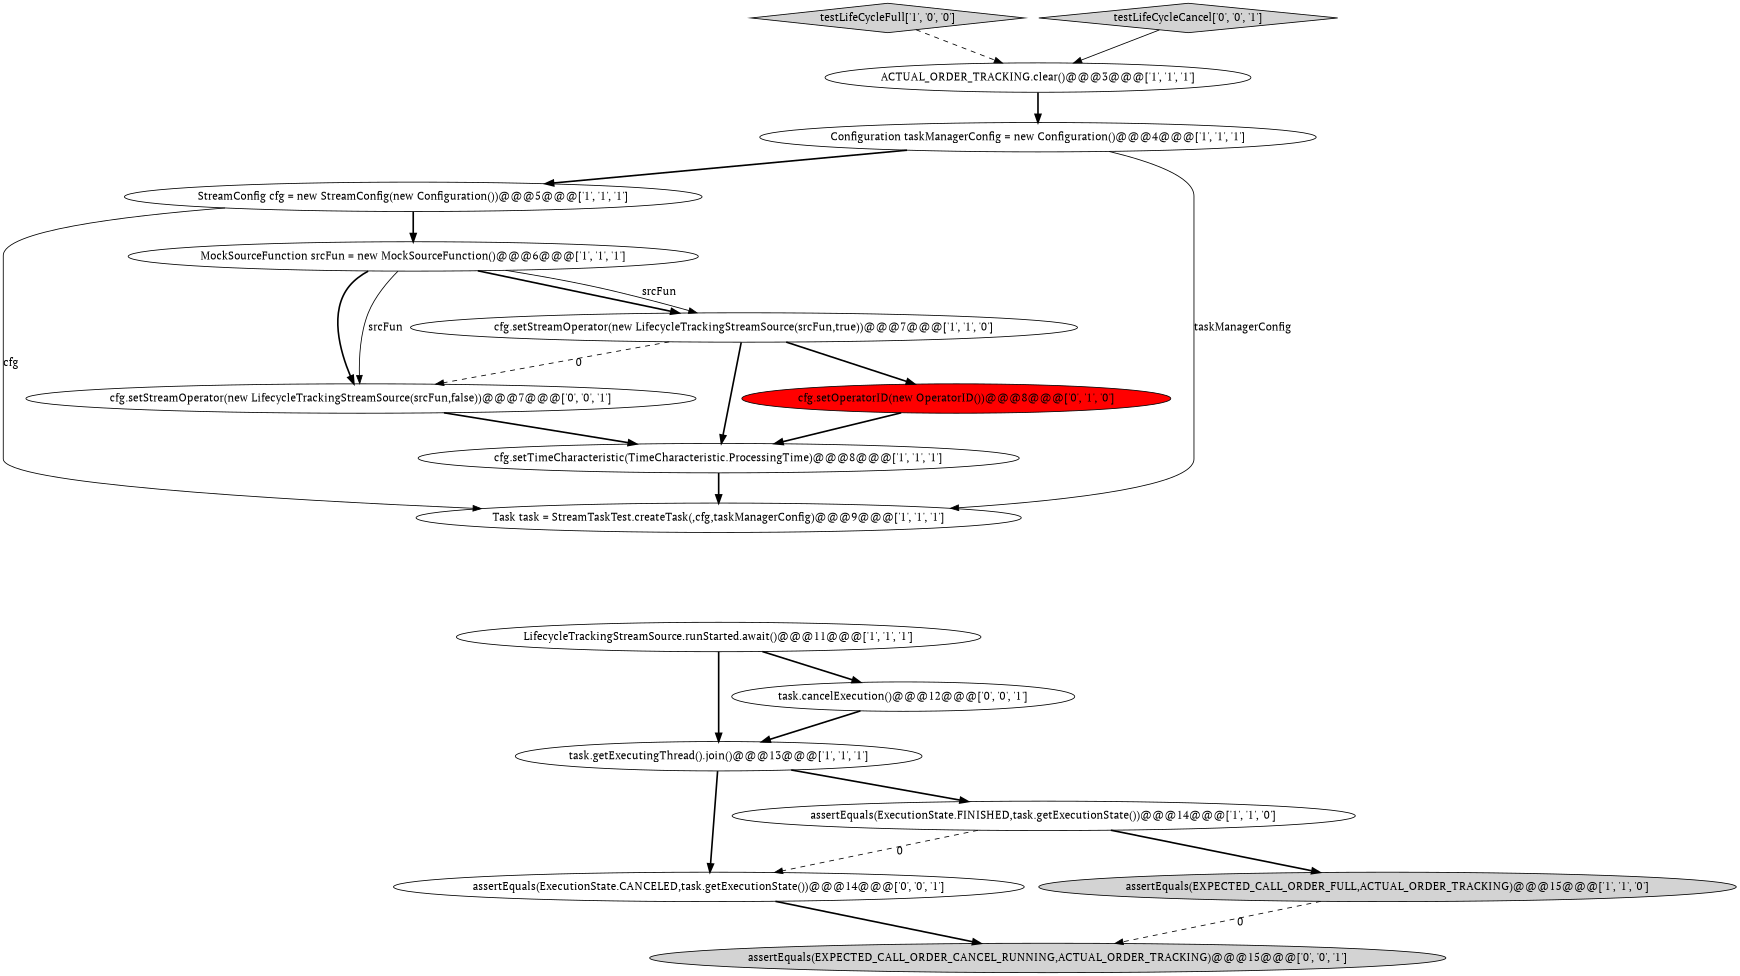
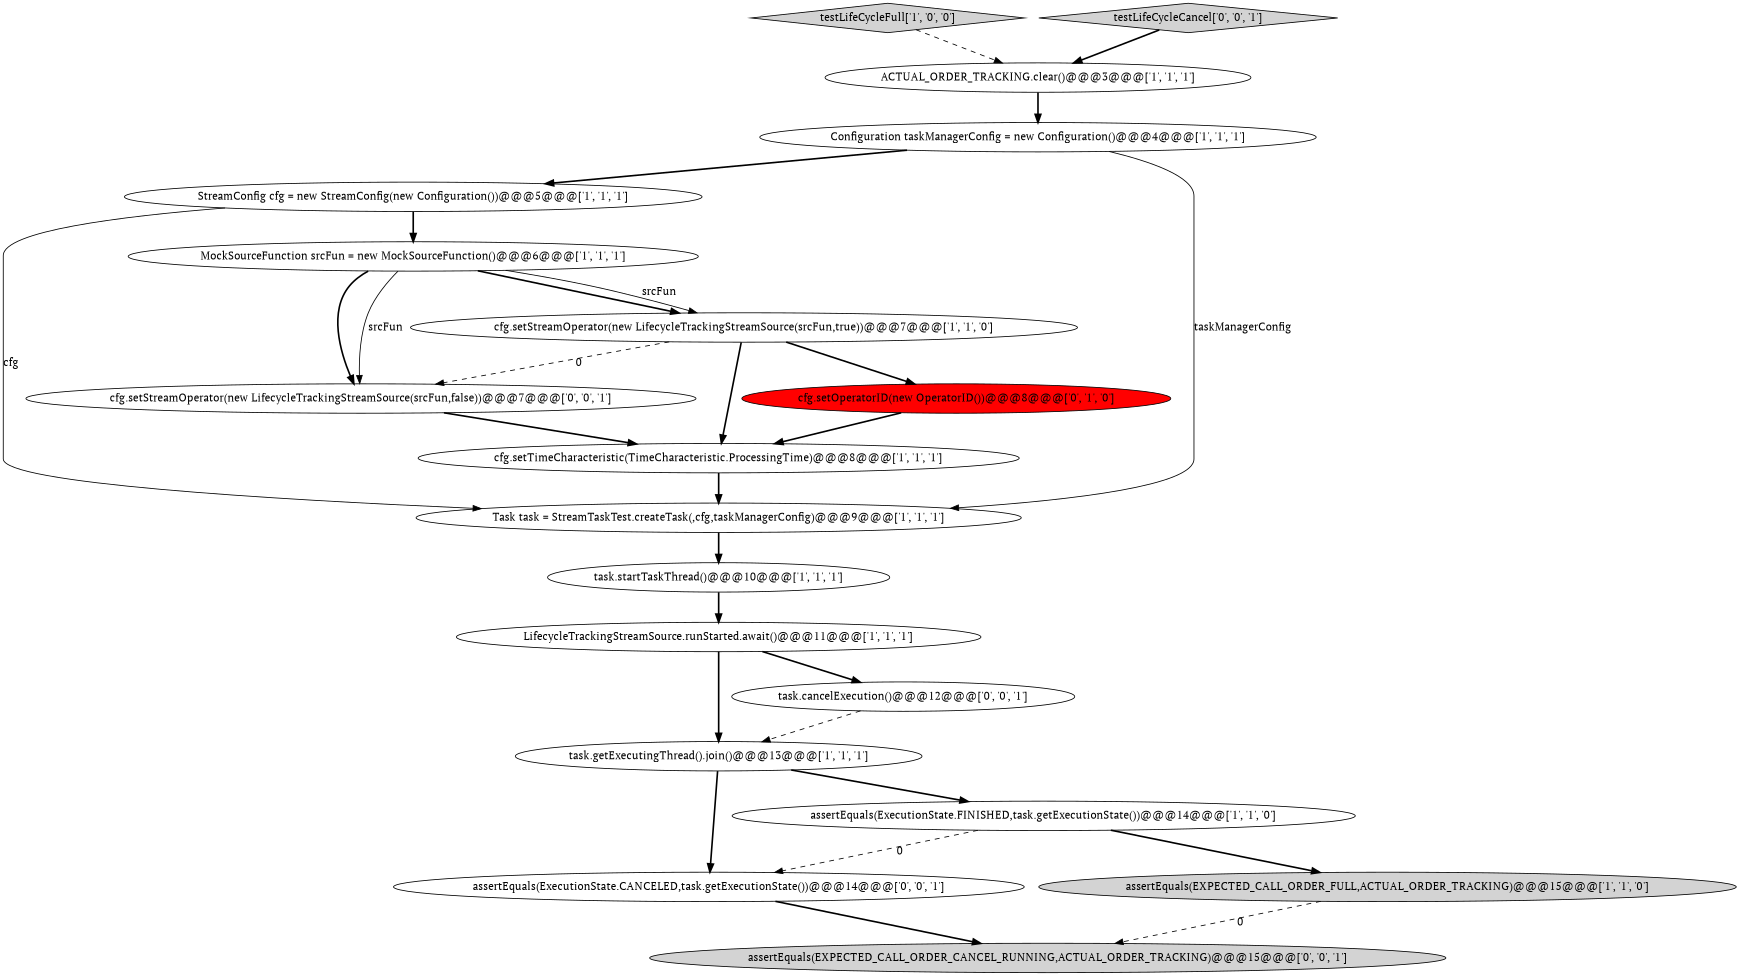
(1120, 45) -> (1120, 45)
none -> (719, 577)
(815, 725) -> (815, 725)
